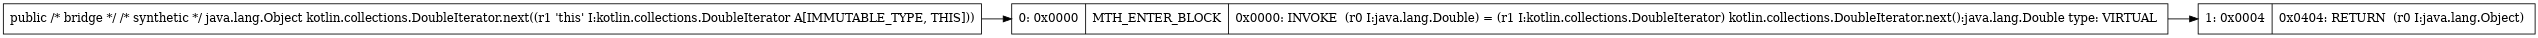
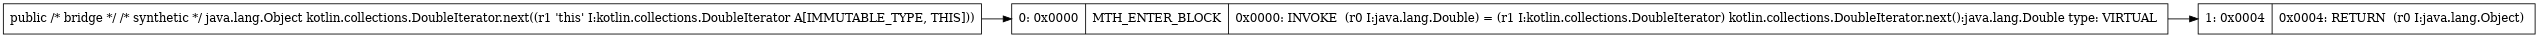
(2404, 18) -> (2404, 18)
